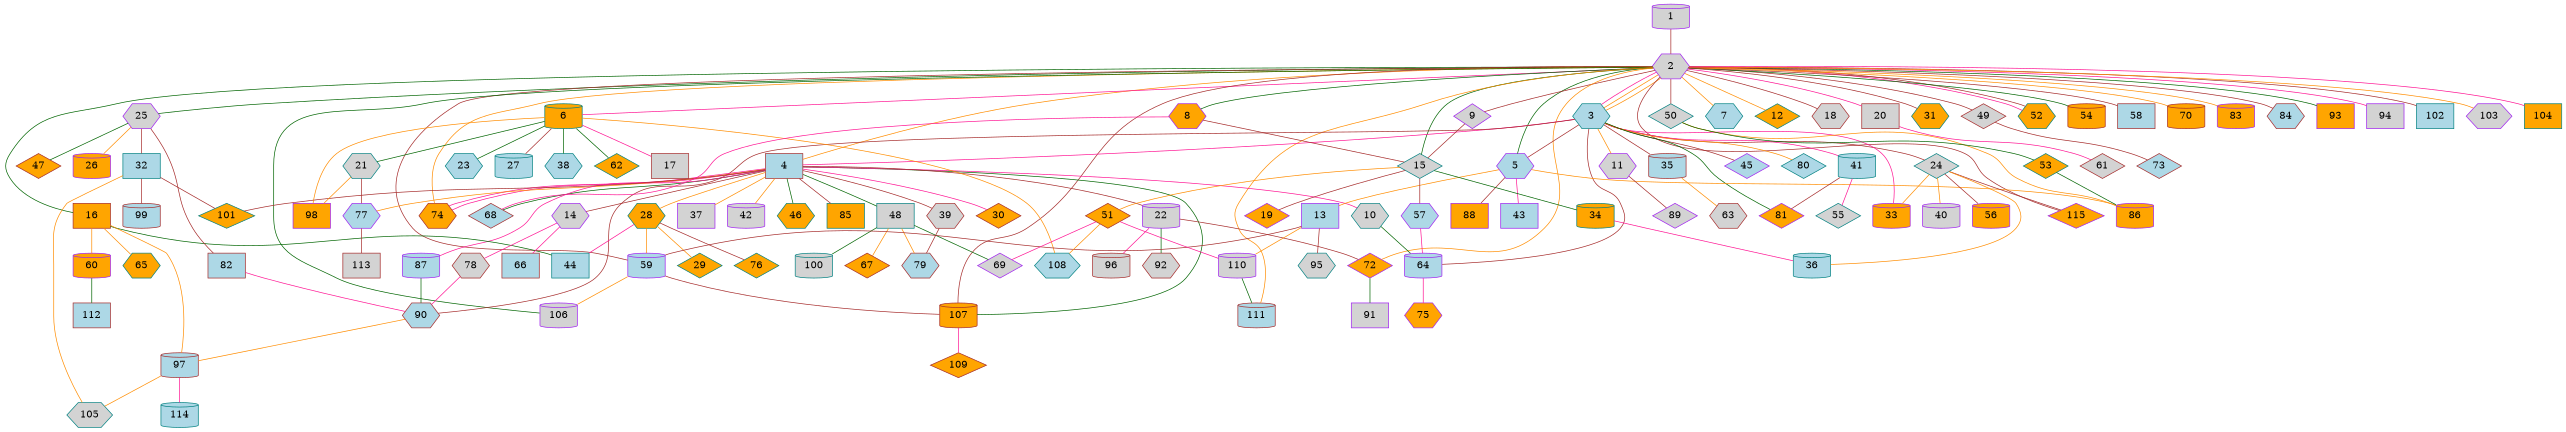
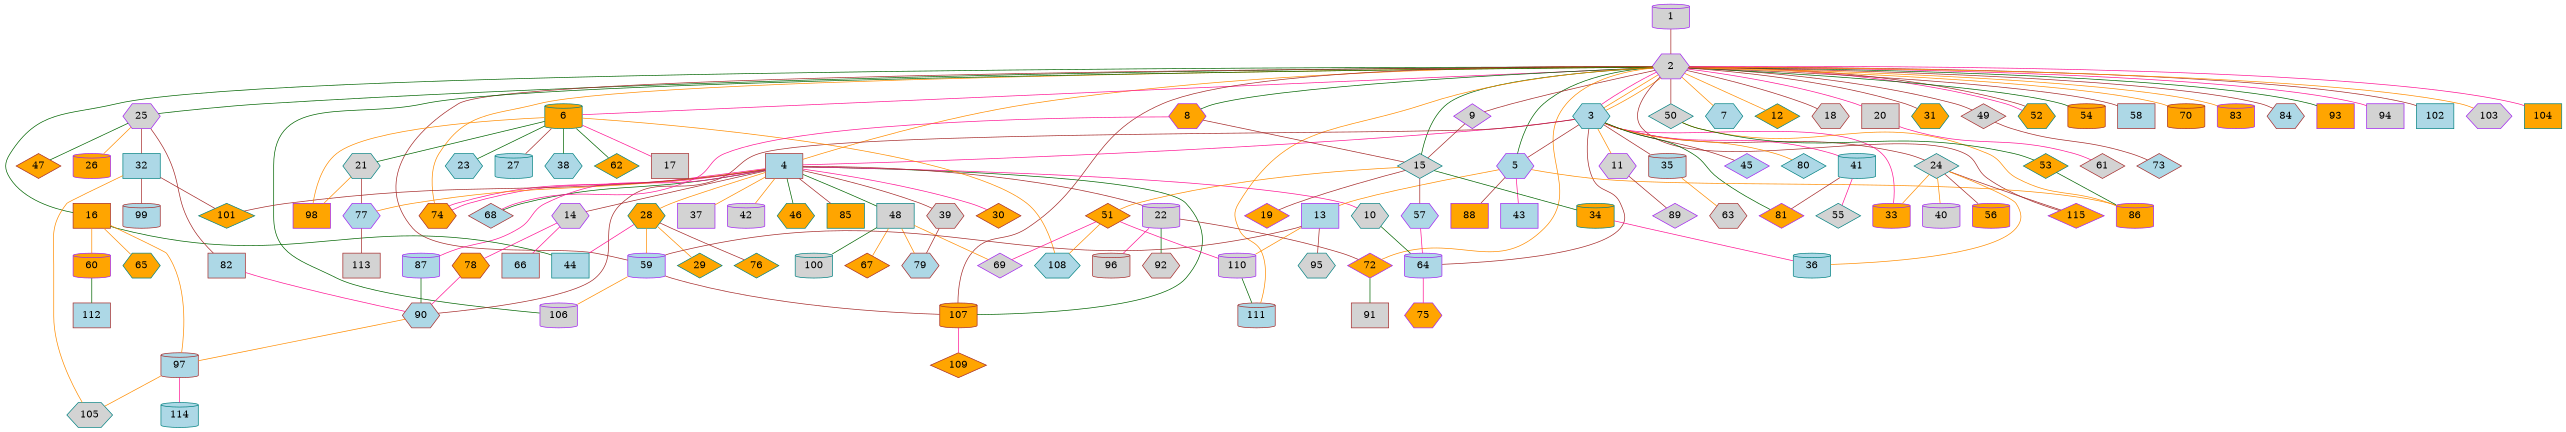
(951, 243) -> (951, 243)
(471, 266) -> (471, 266)
(1370, 315) -> (1370, 315)
